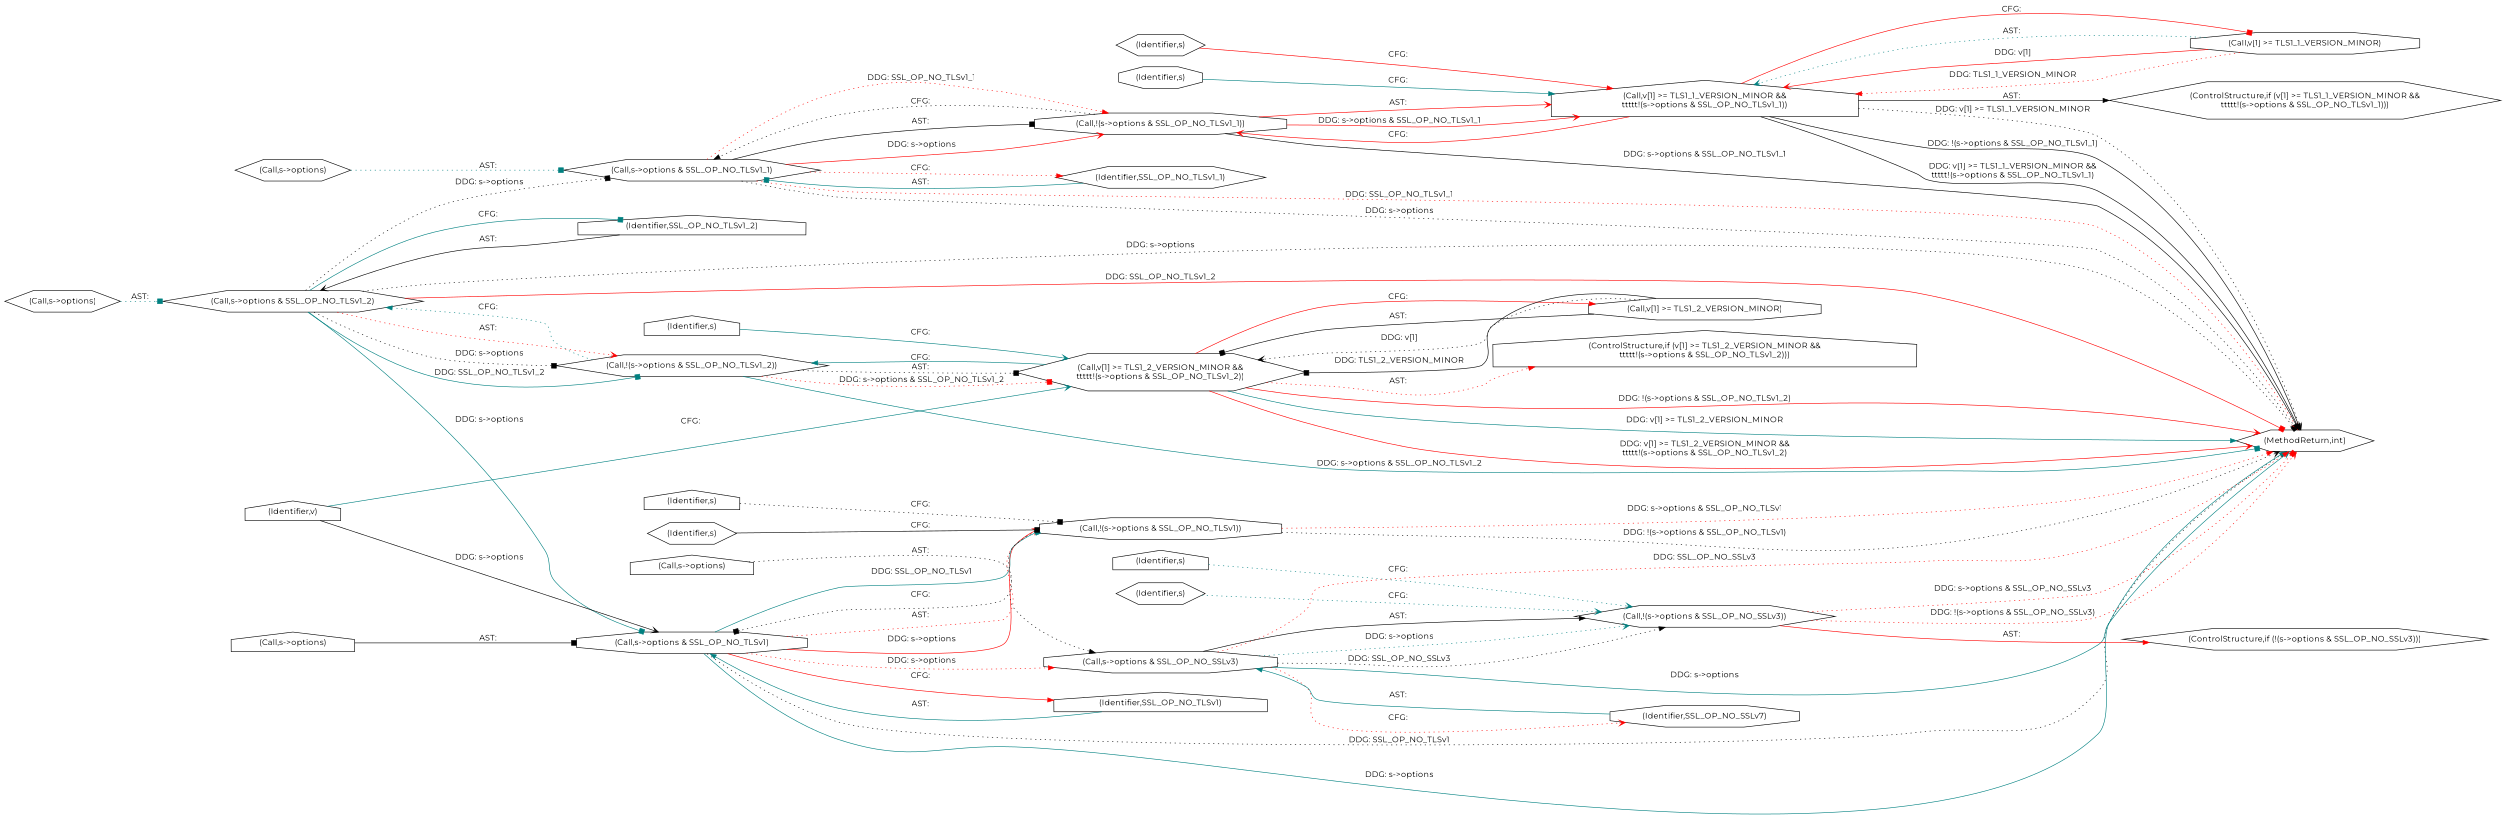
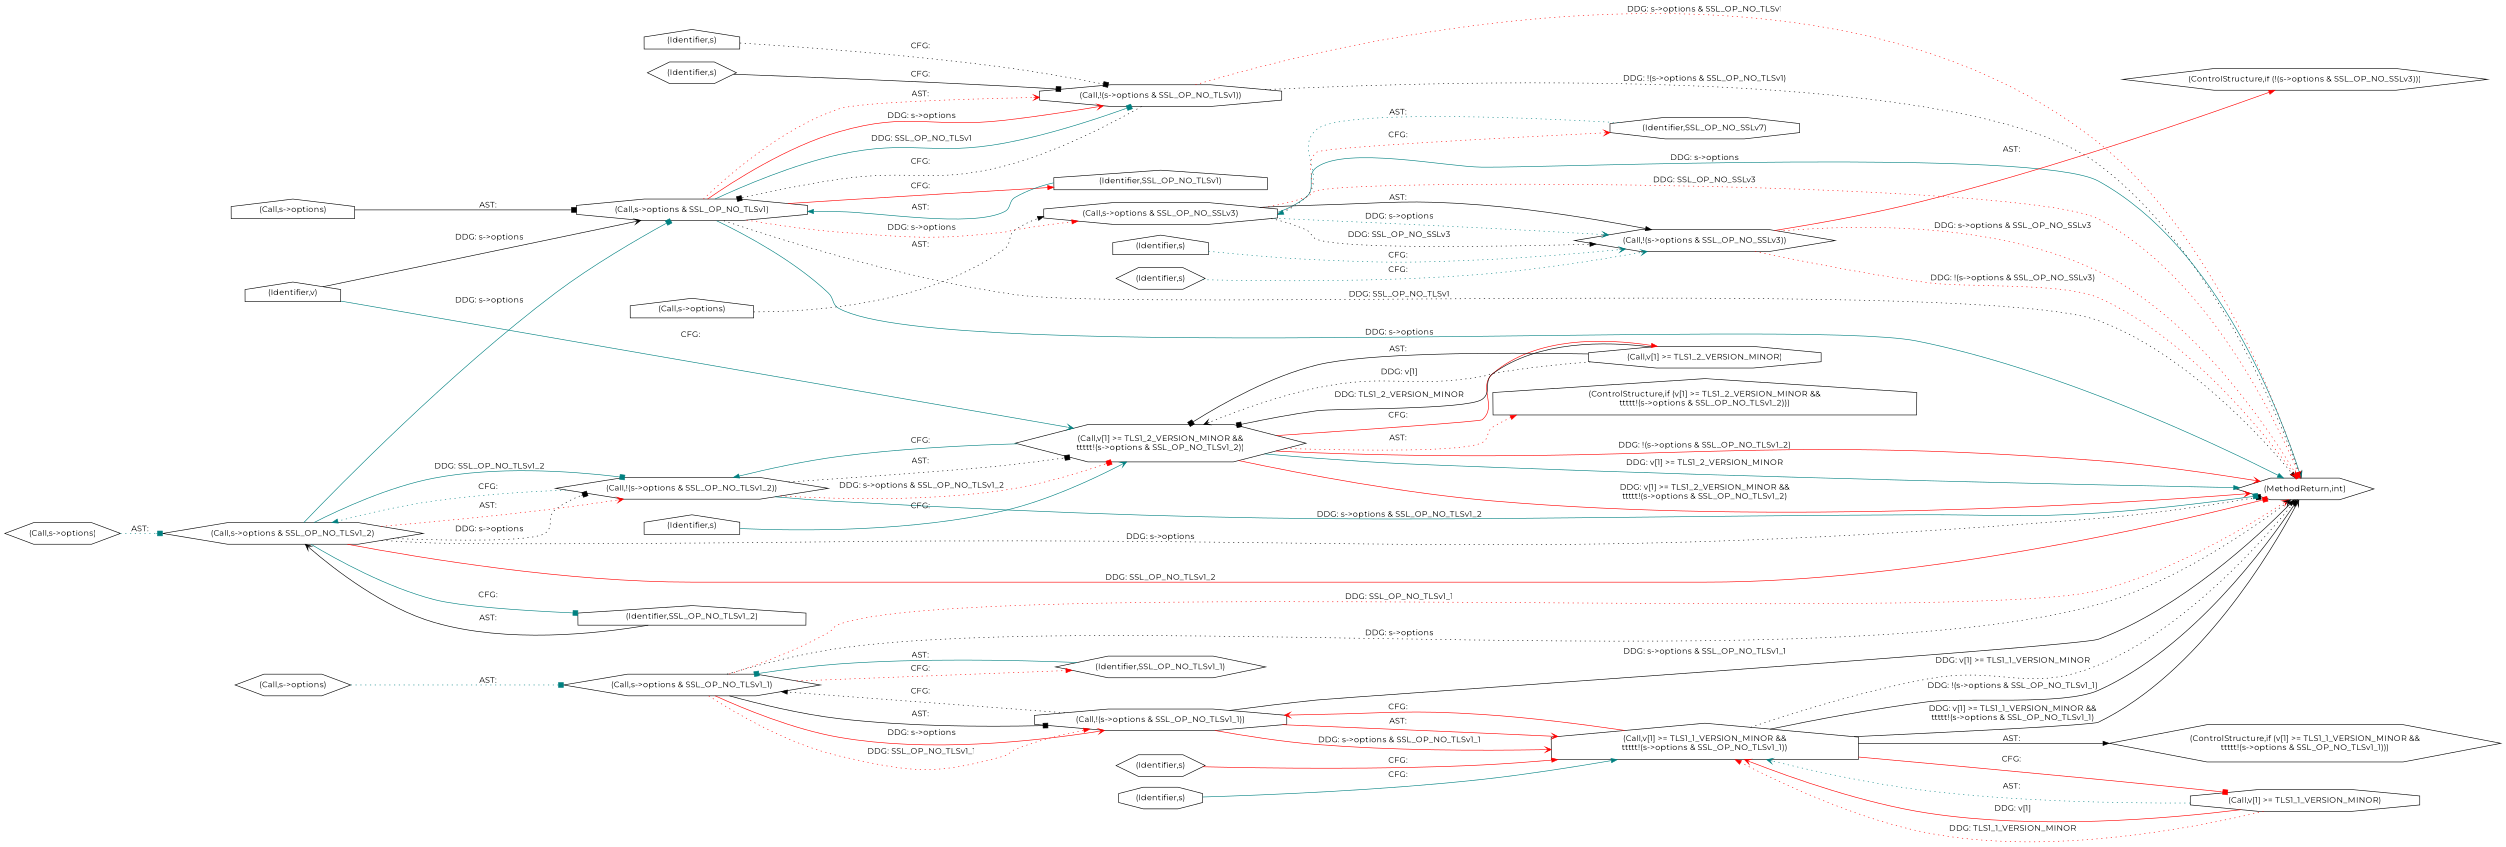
(443, 205) -> none
(1431, 708) -> (1417, 117)
